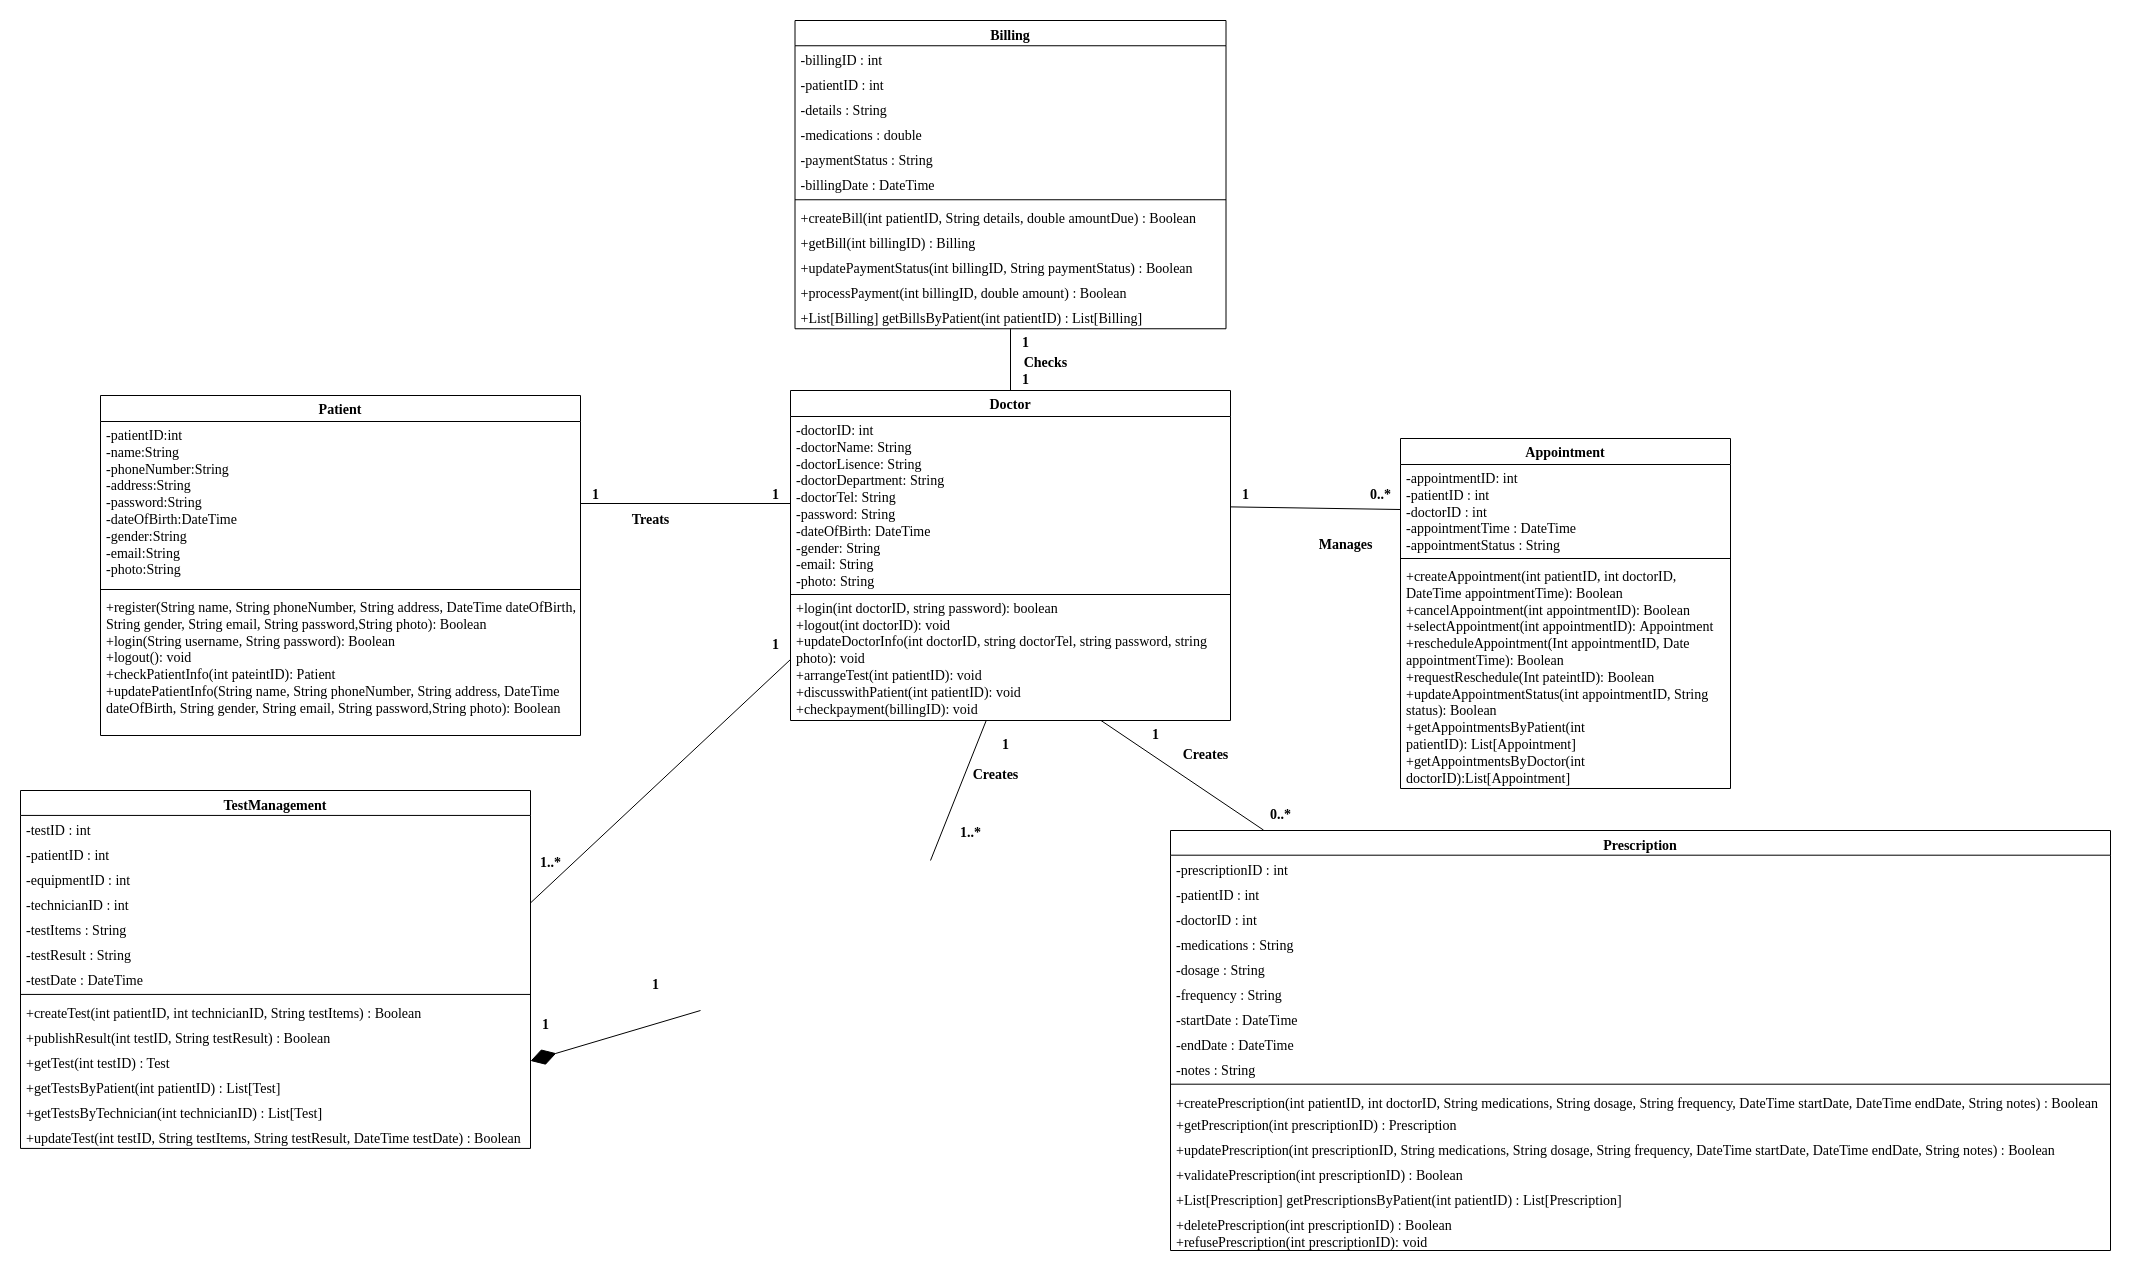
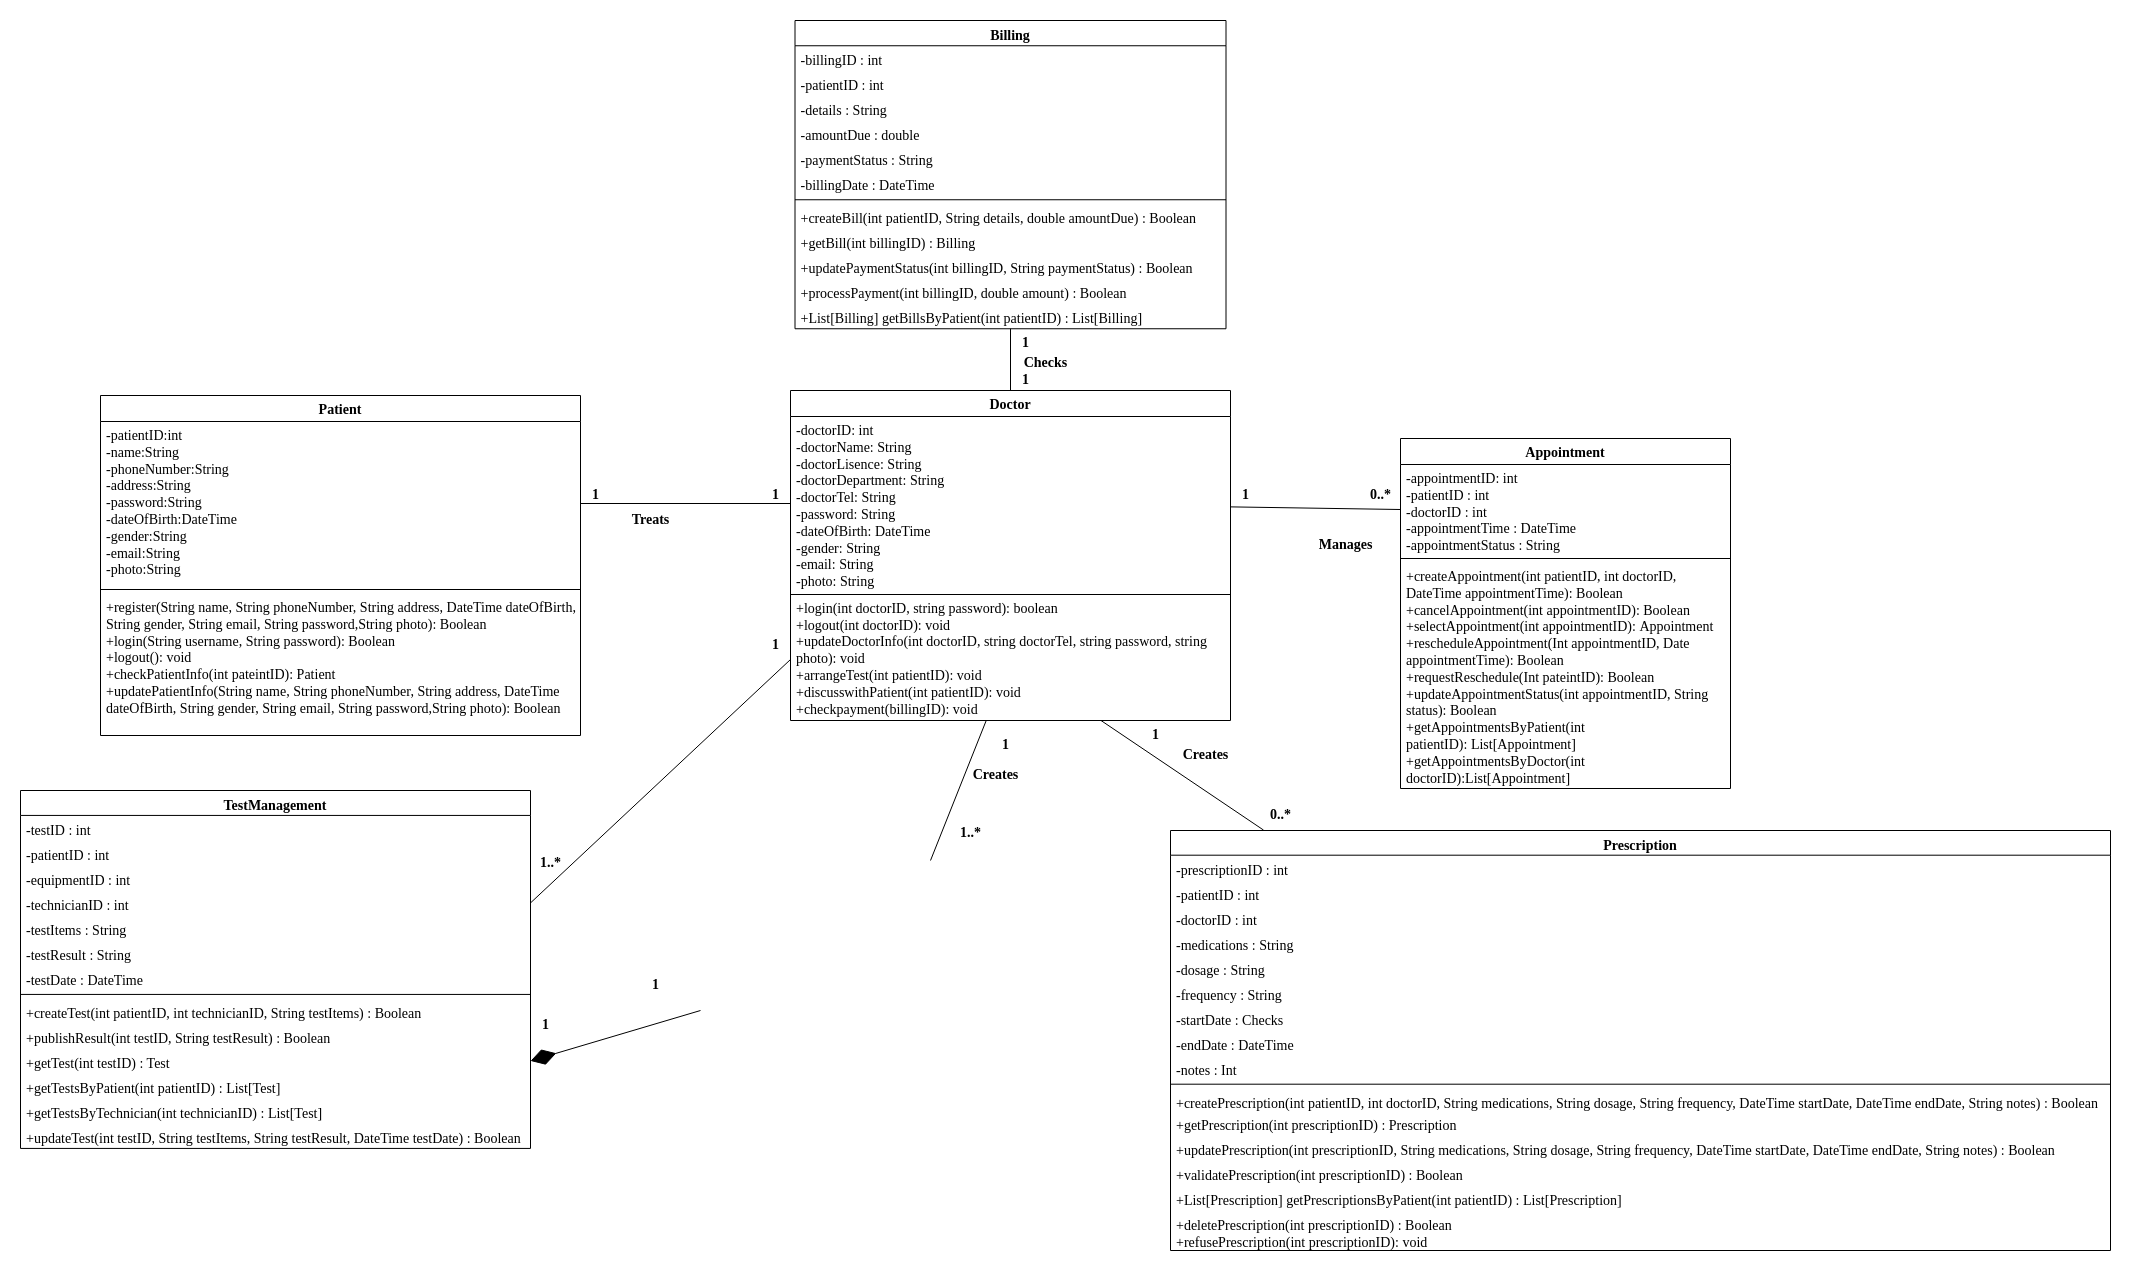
(872, 136) -> (868, 136)
(1251, 1020) -> (1245, 1020)
(1228, 1070) -> (1218, 1070)
